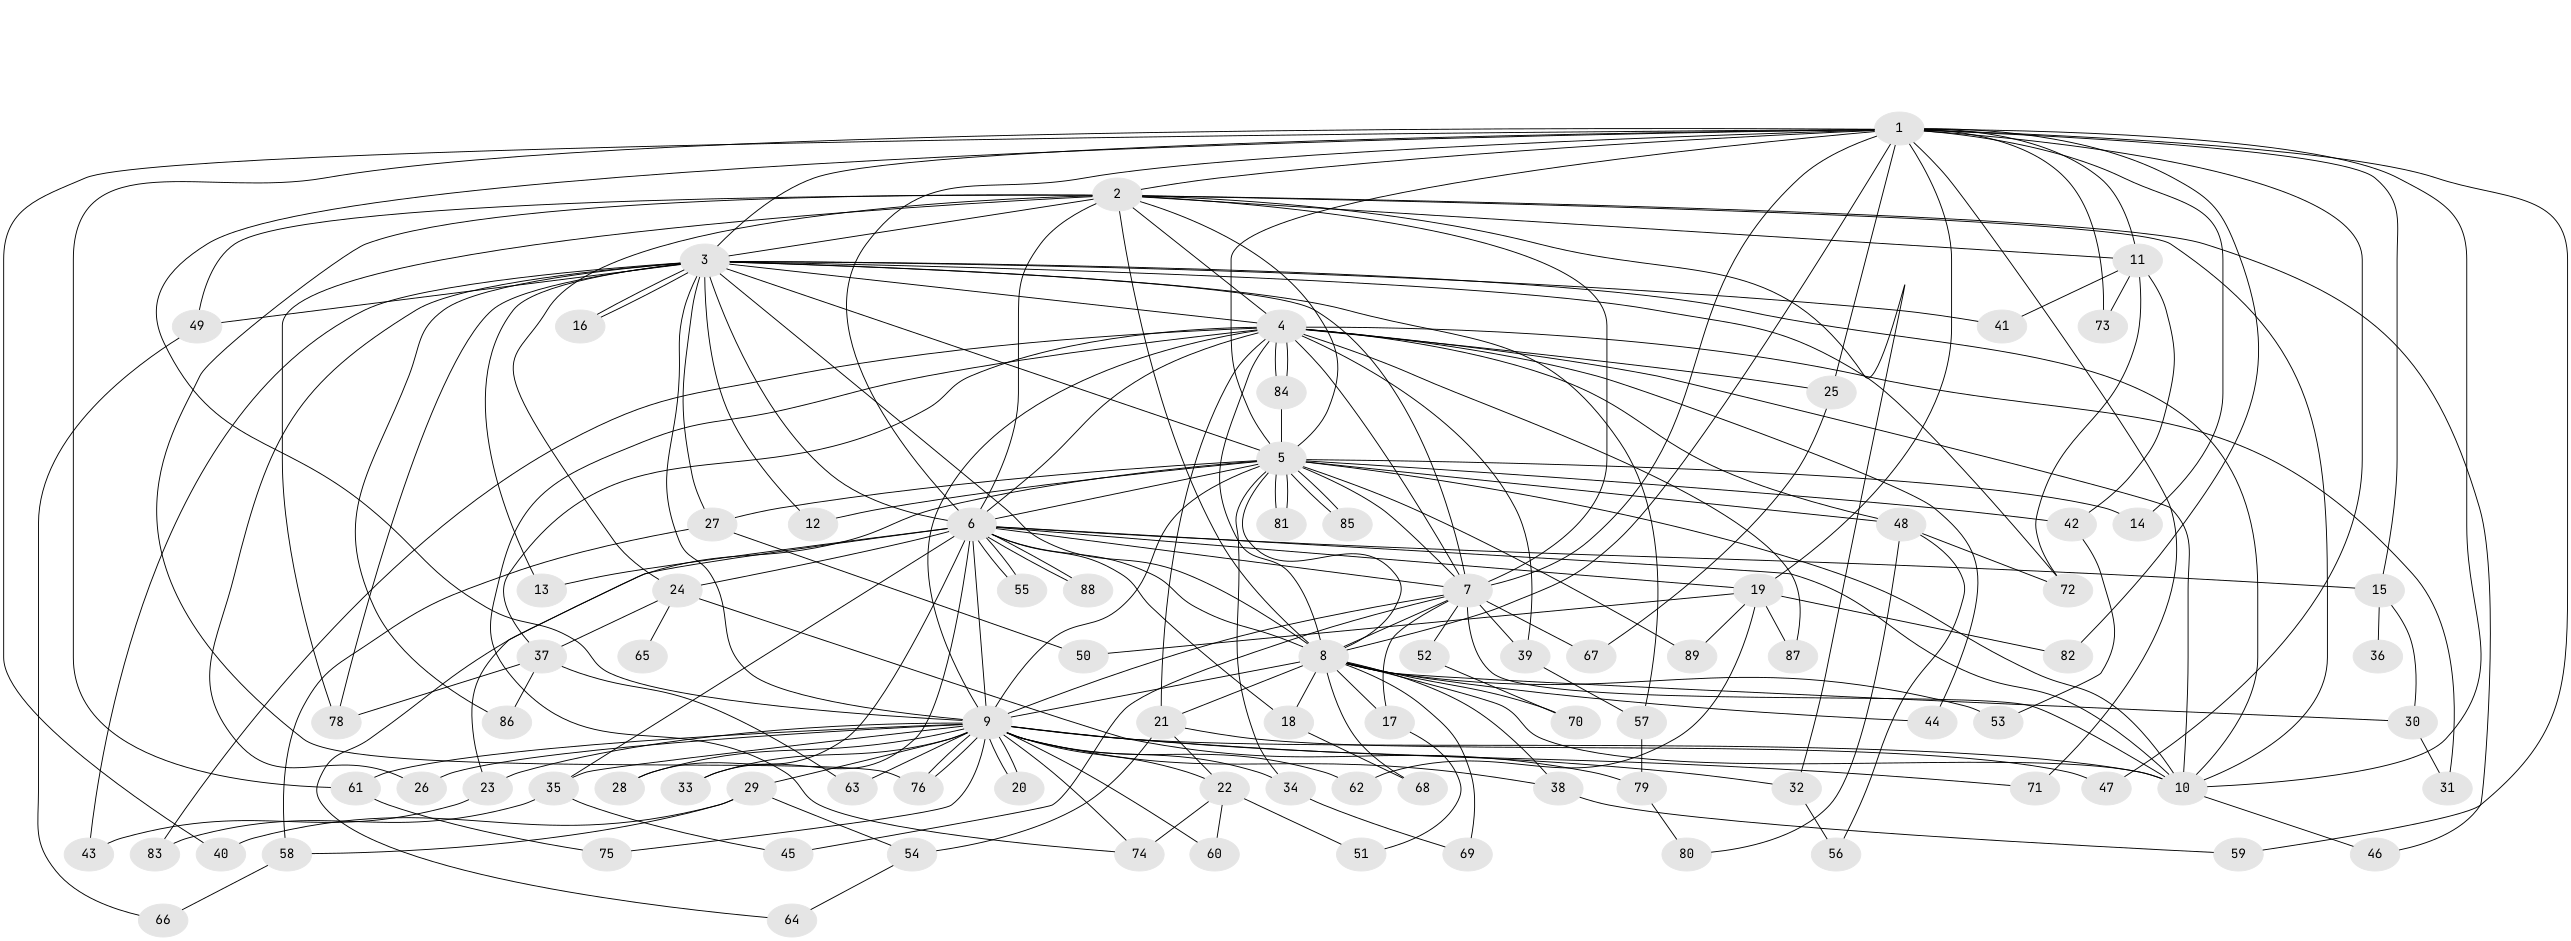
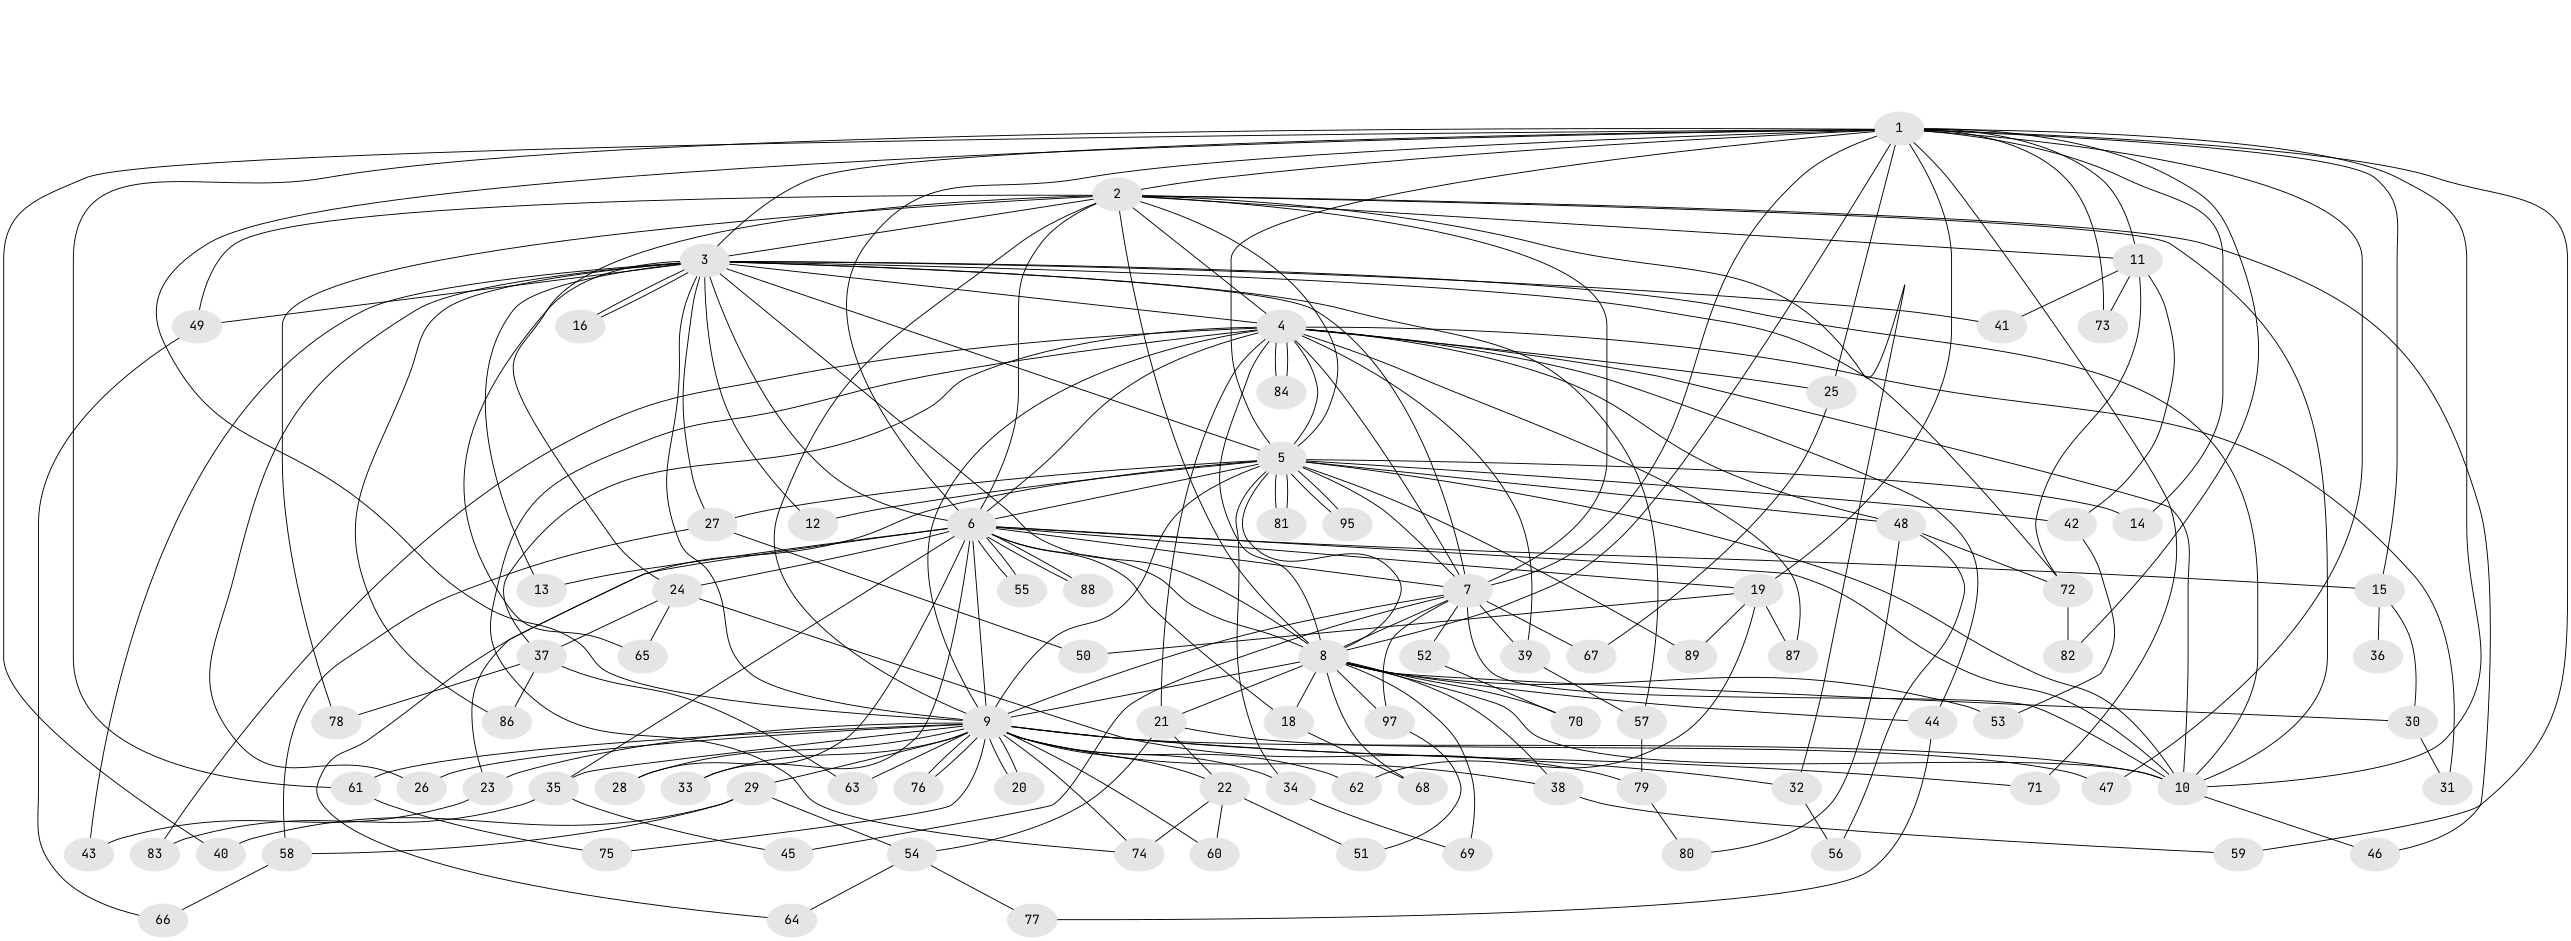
(434, 409) -> (470, 442)
(182, 412) -> (811, 441)
(1282, 426) -> (1318, 393)
(1348, 525) -> (1348, 525)
(1913, 623) -> (2068, 624)
(1390, 723) -> (1390, 723)
none -> (1032, 921)
